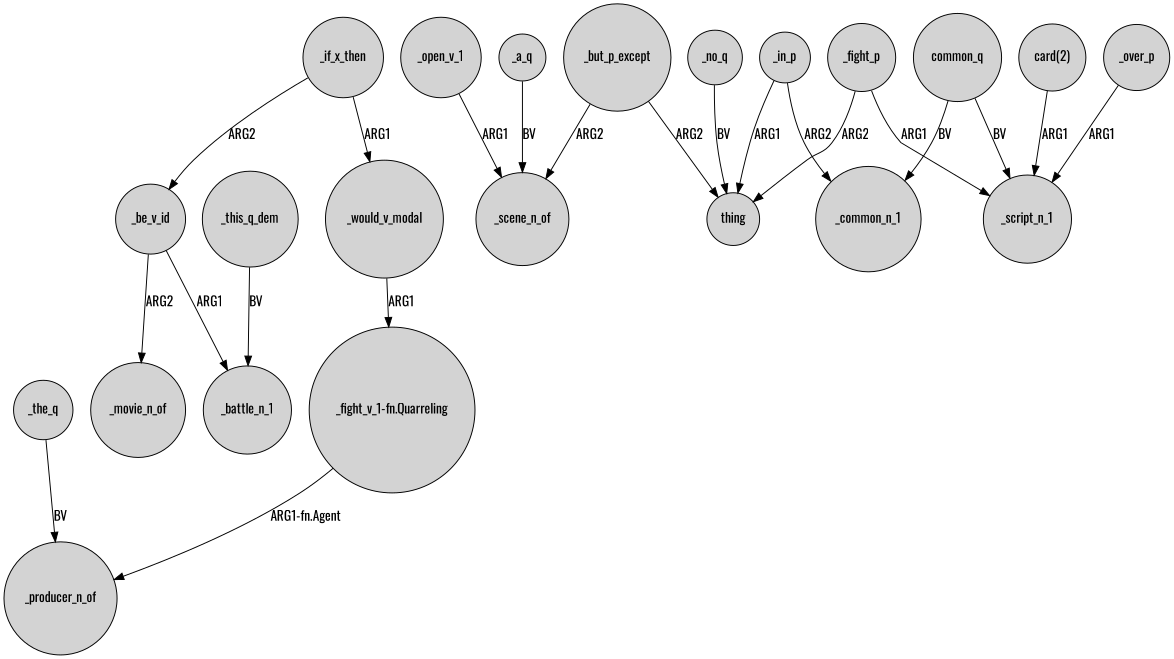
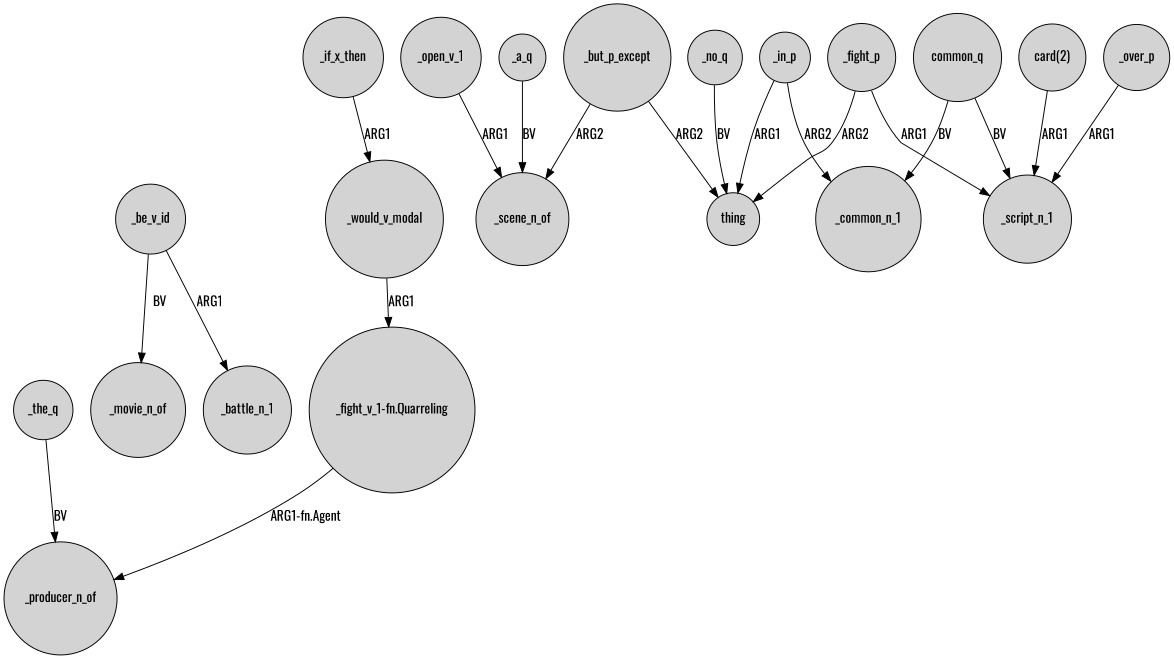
(237, 124) -> none
(250, 219) -> none
(160, 303) -> (160, 303)
